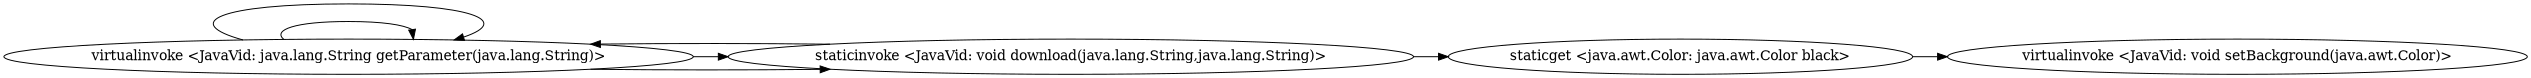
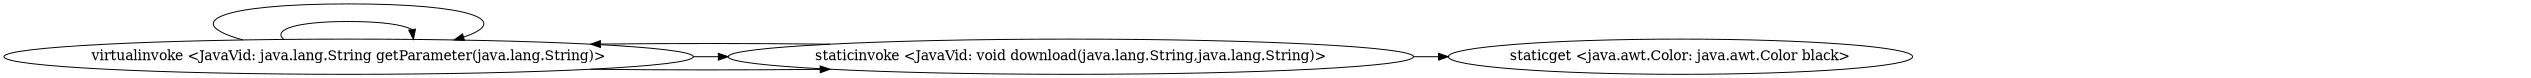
(2237, 57) -> none
